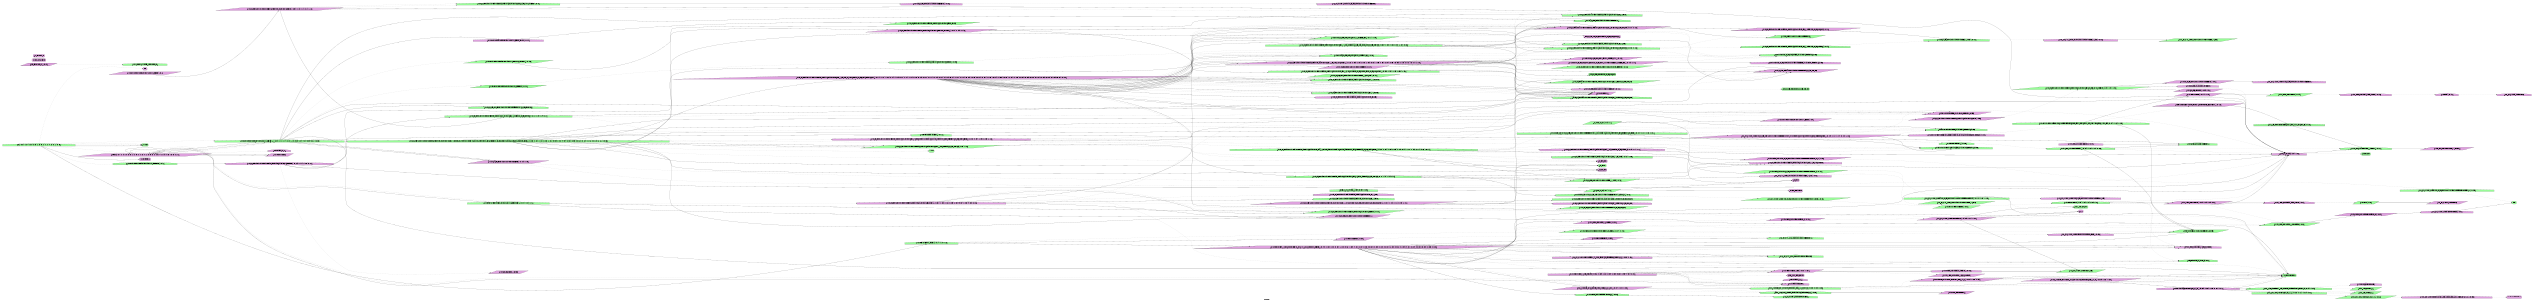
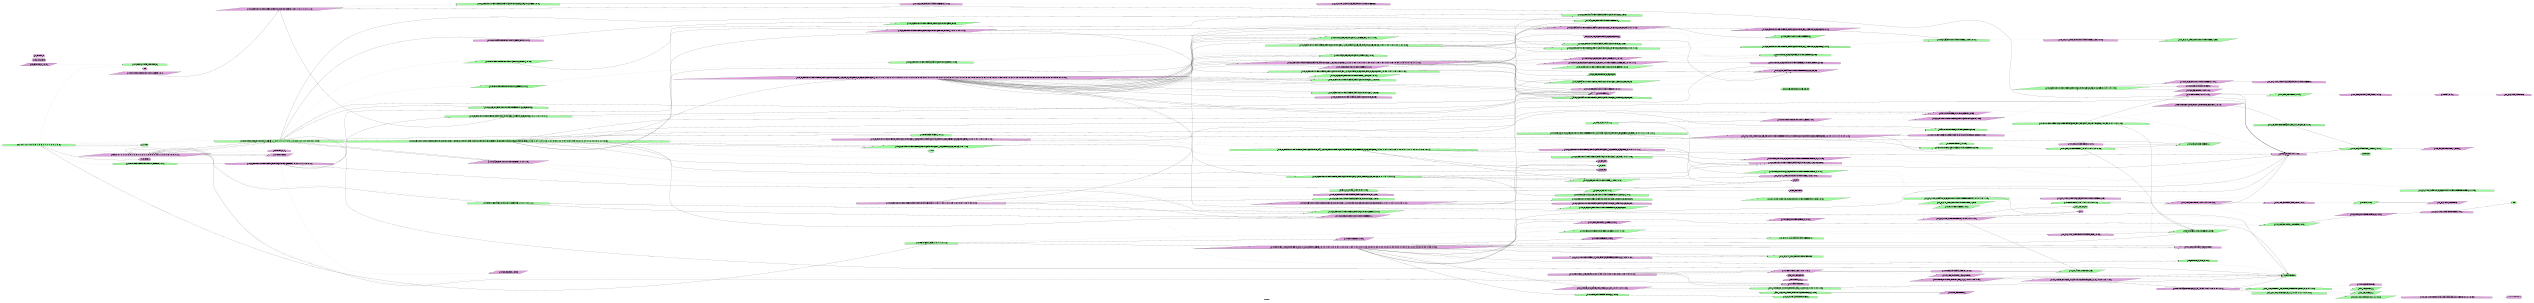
(1602, 123) -> (1602, 123)
(2198, 144) -> (2198, 144)
